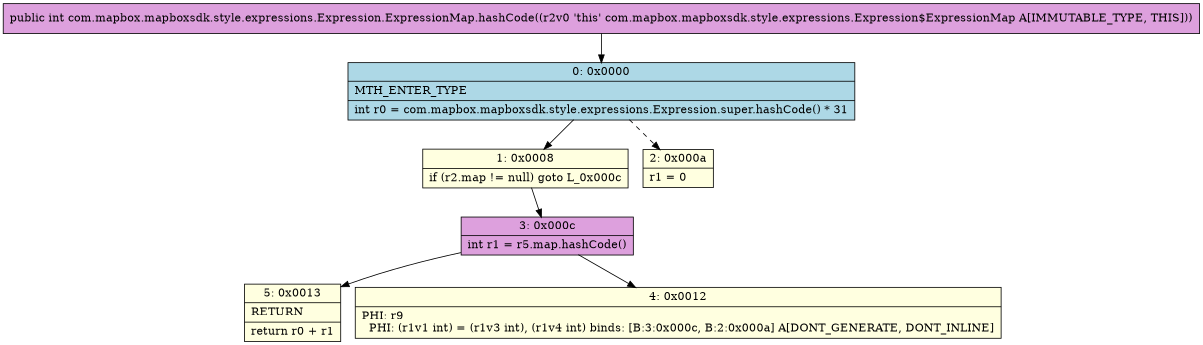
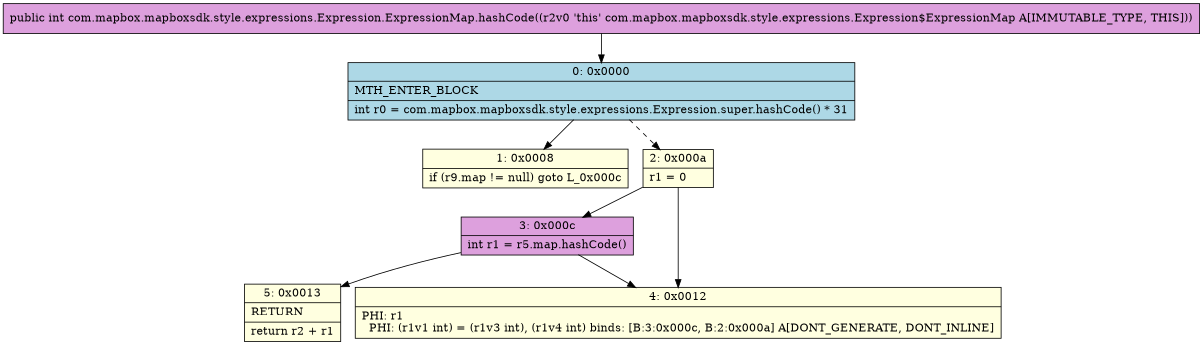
(411, 91) -> (417, 91)
(525, 178) -> (525, 178)
(535, 199) -> (616, 200)
none -> (678, 233)
(385, 316) -> (385, 316)
(293, 331) -> (293, 331)
